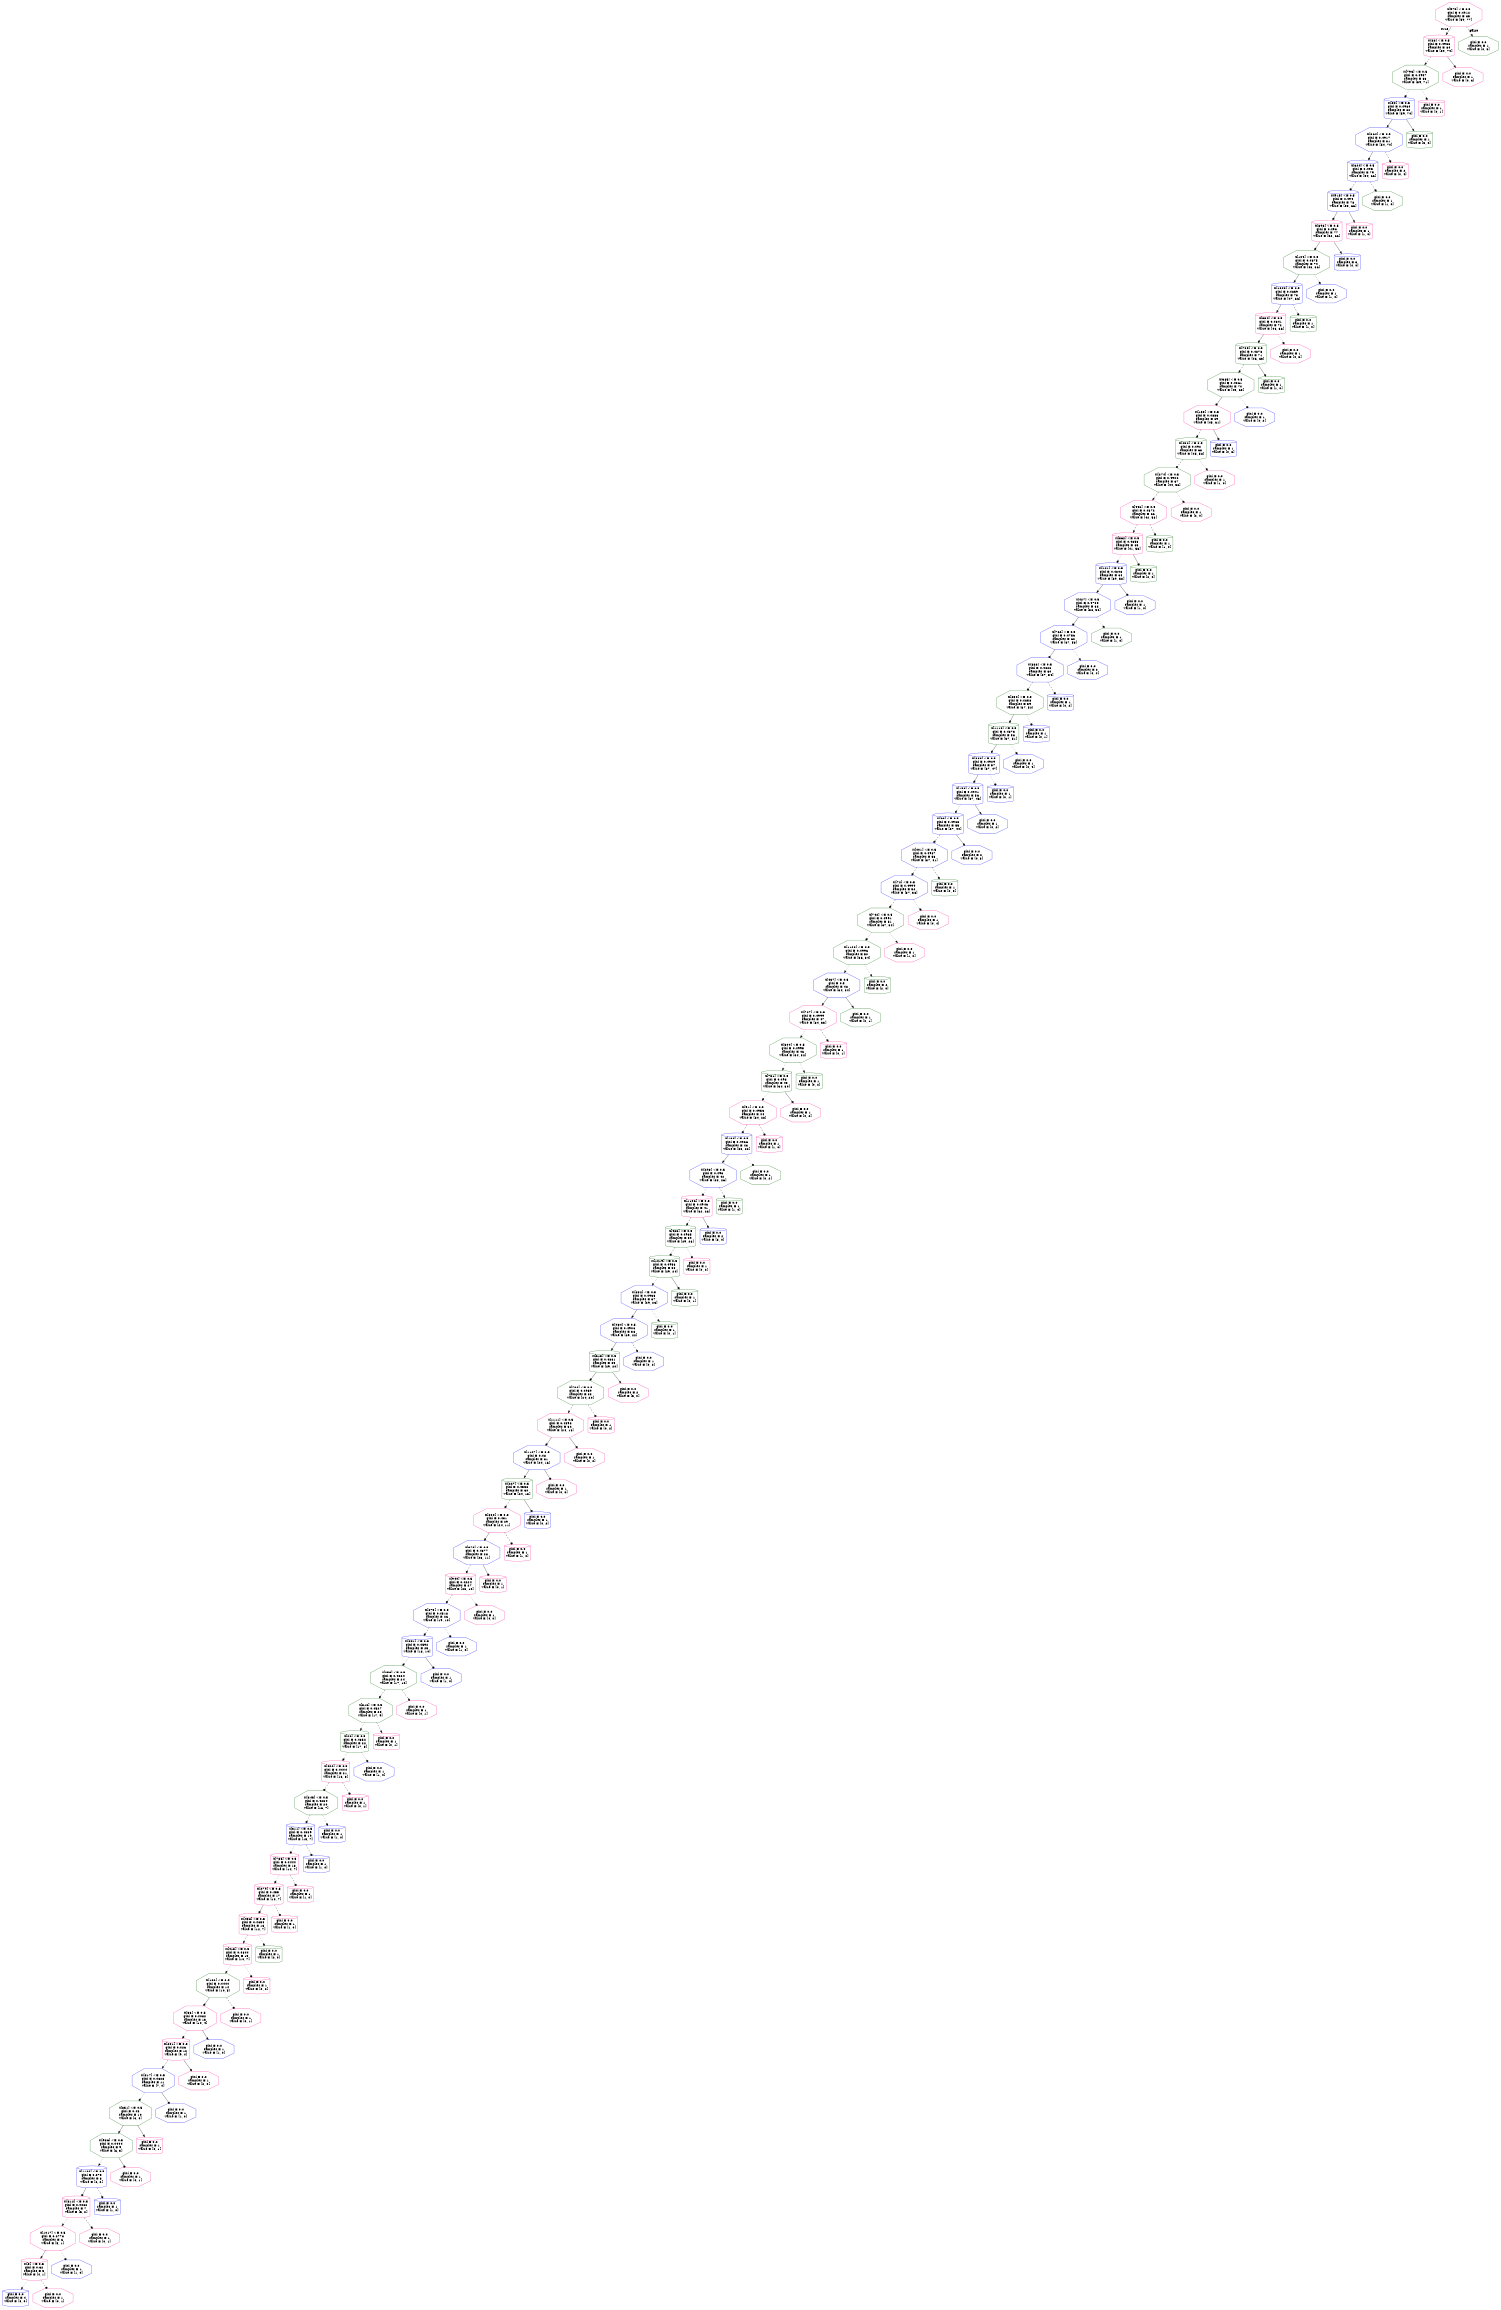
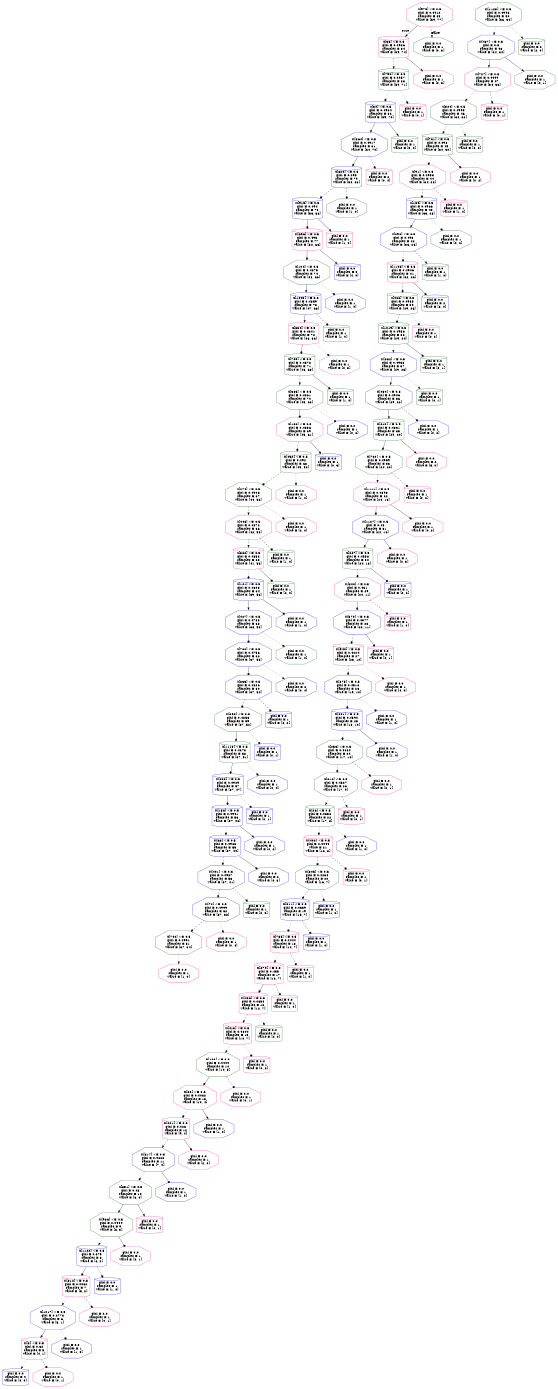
(1415, 77) -> (394, 80)
(870, 935) -> none
(336, 1772) -> (318, 846)
(53, 2238) -> (53, 1317)
